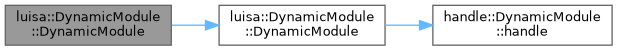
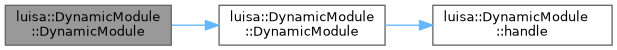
(522, 25) -> (522, 25)
